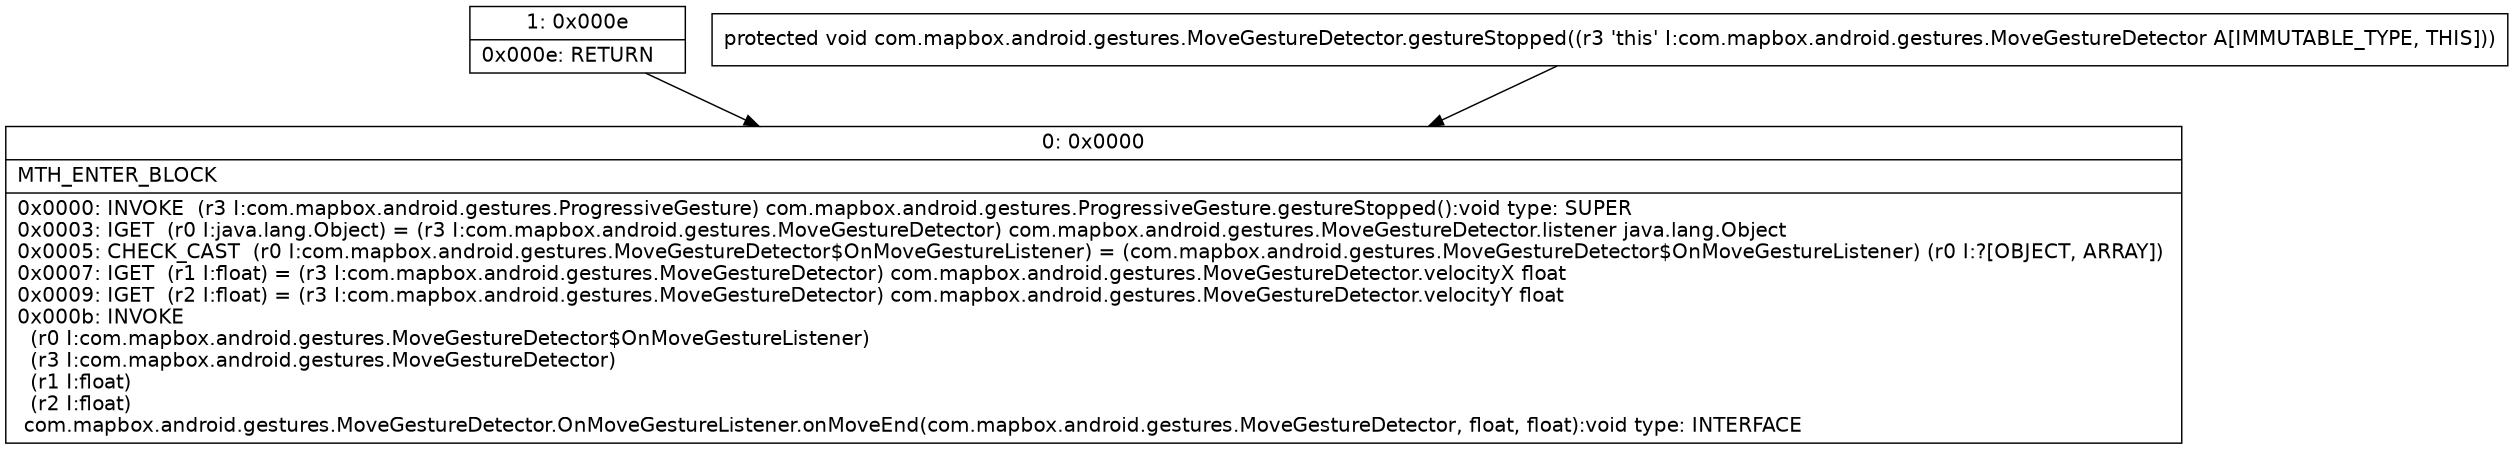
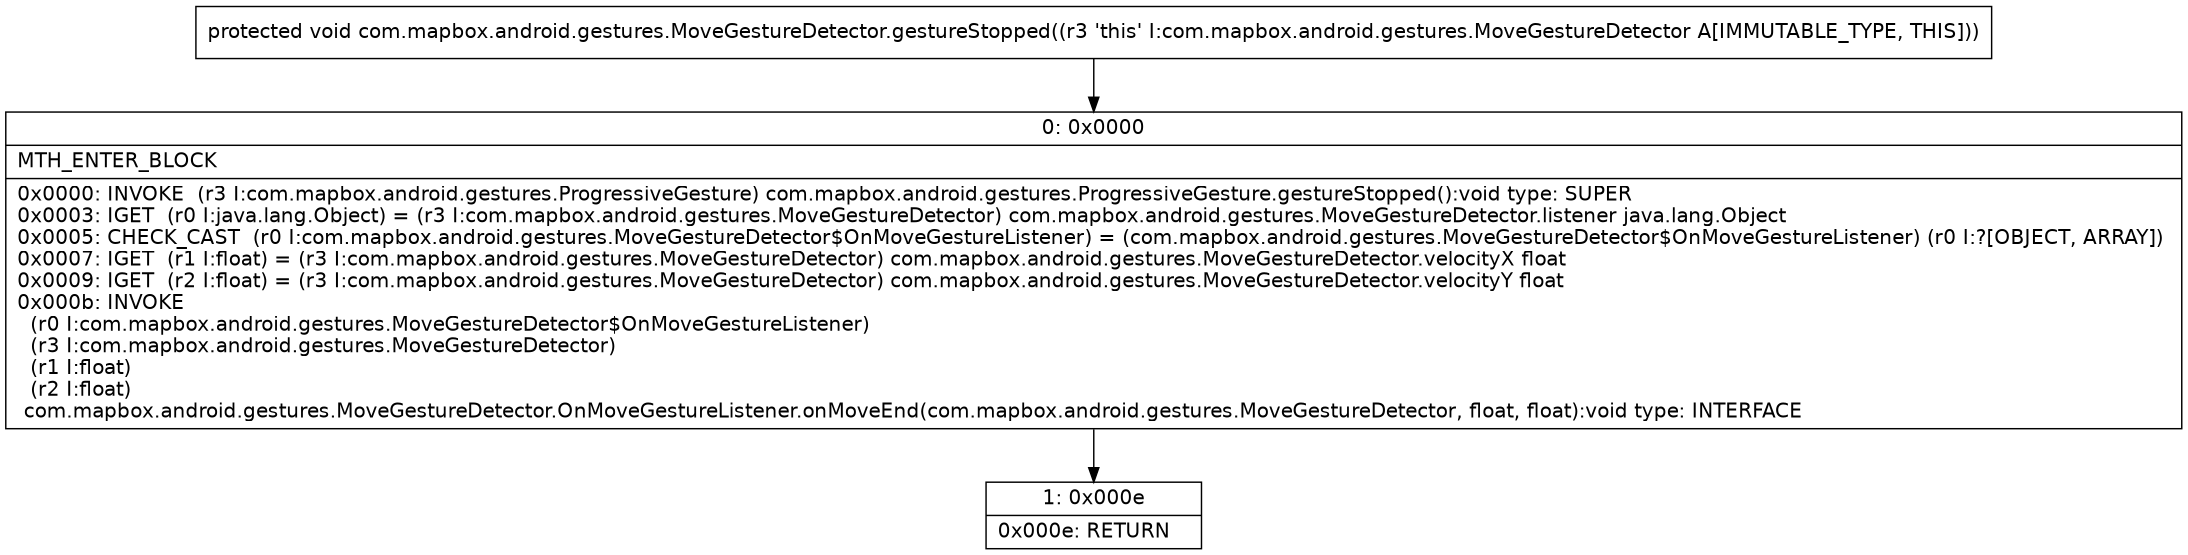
(696, 97) -> (1094, 448)
